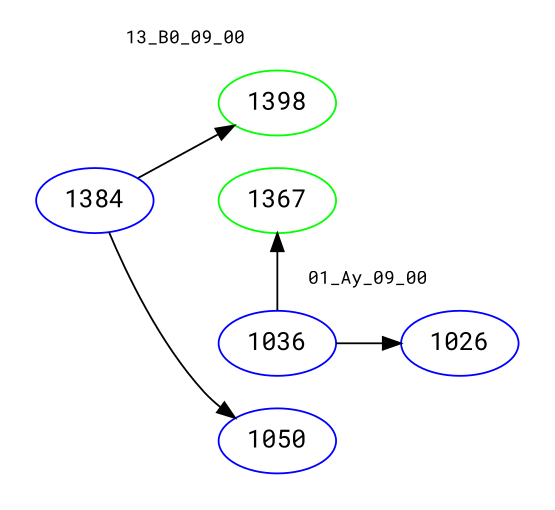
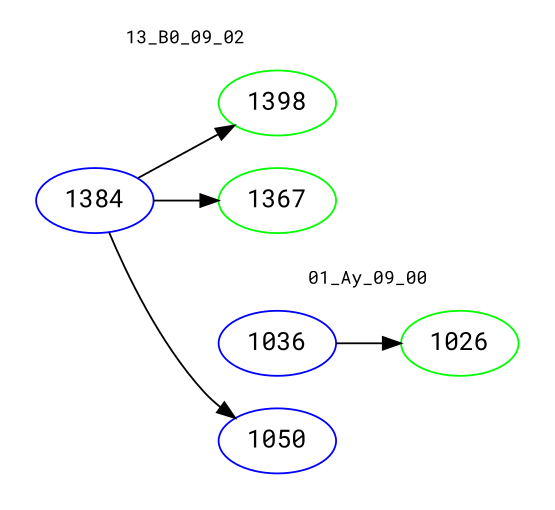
(186, 39) -> (186, 39)
(277, 281) -> (177, 201)
(460, 343) -> (460, 343)
